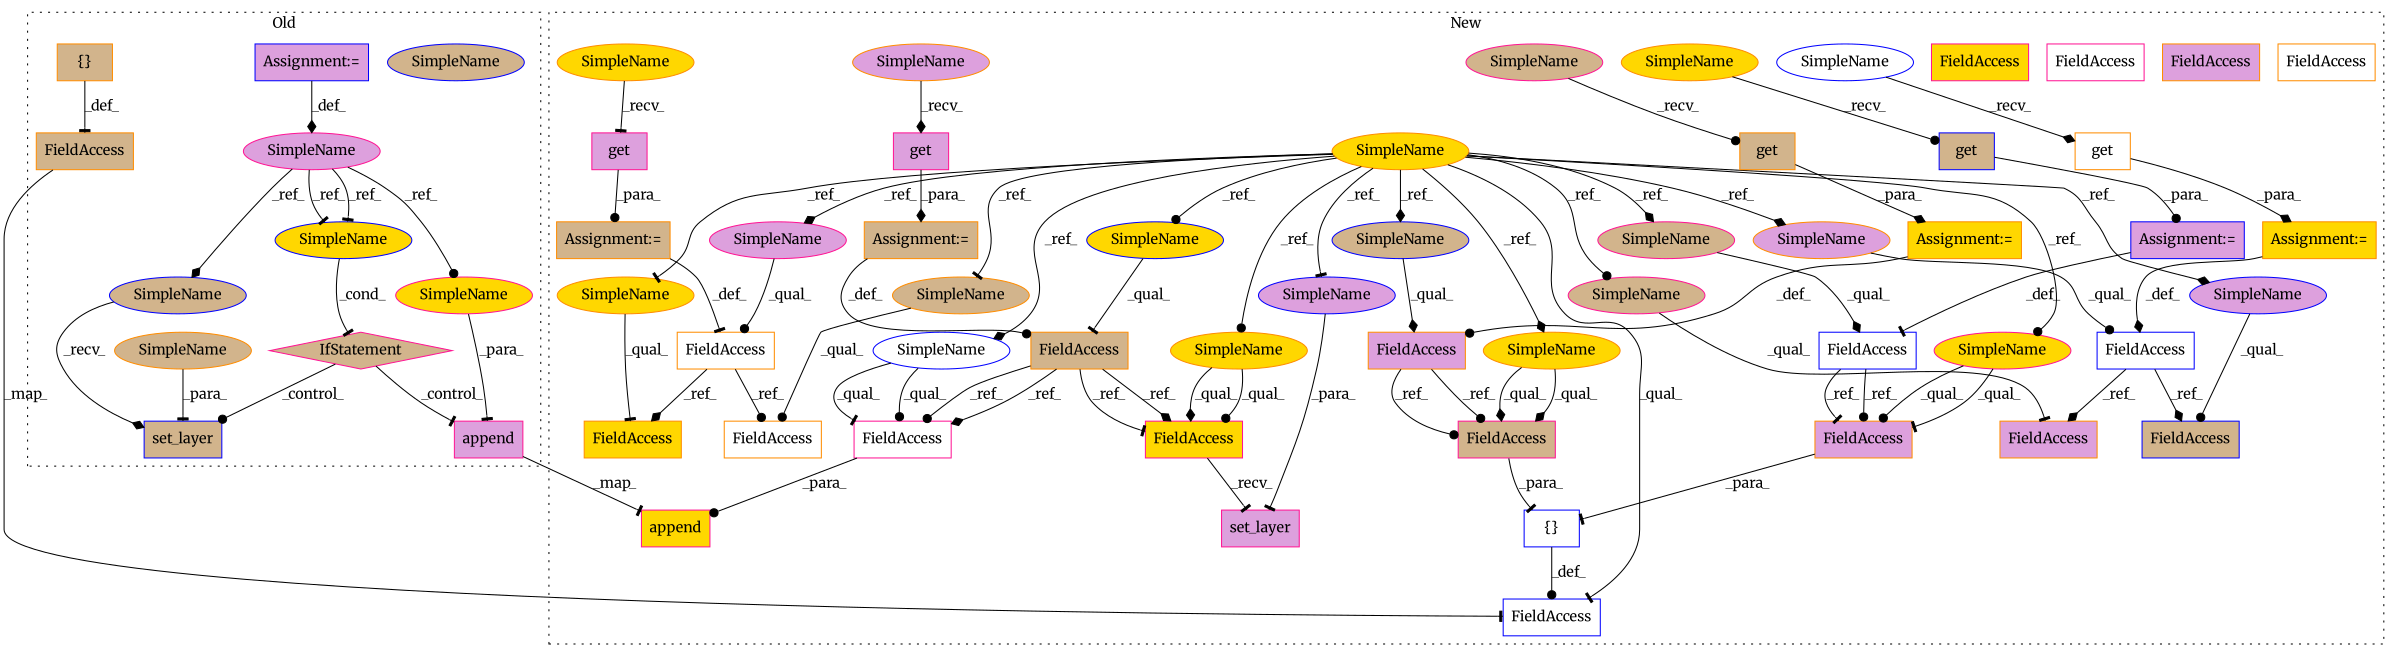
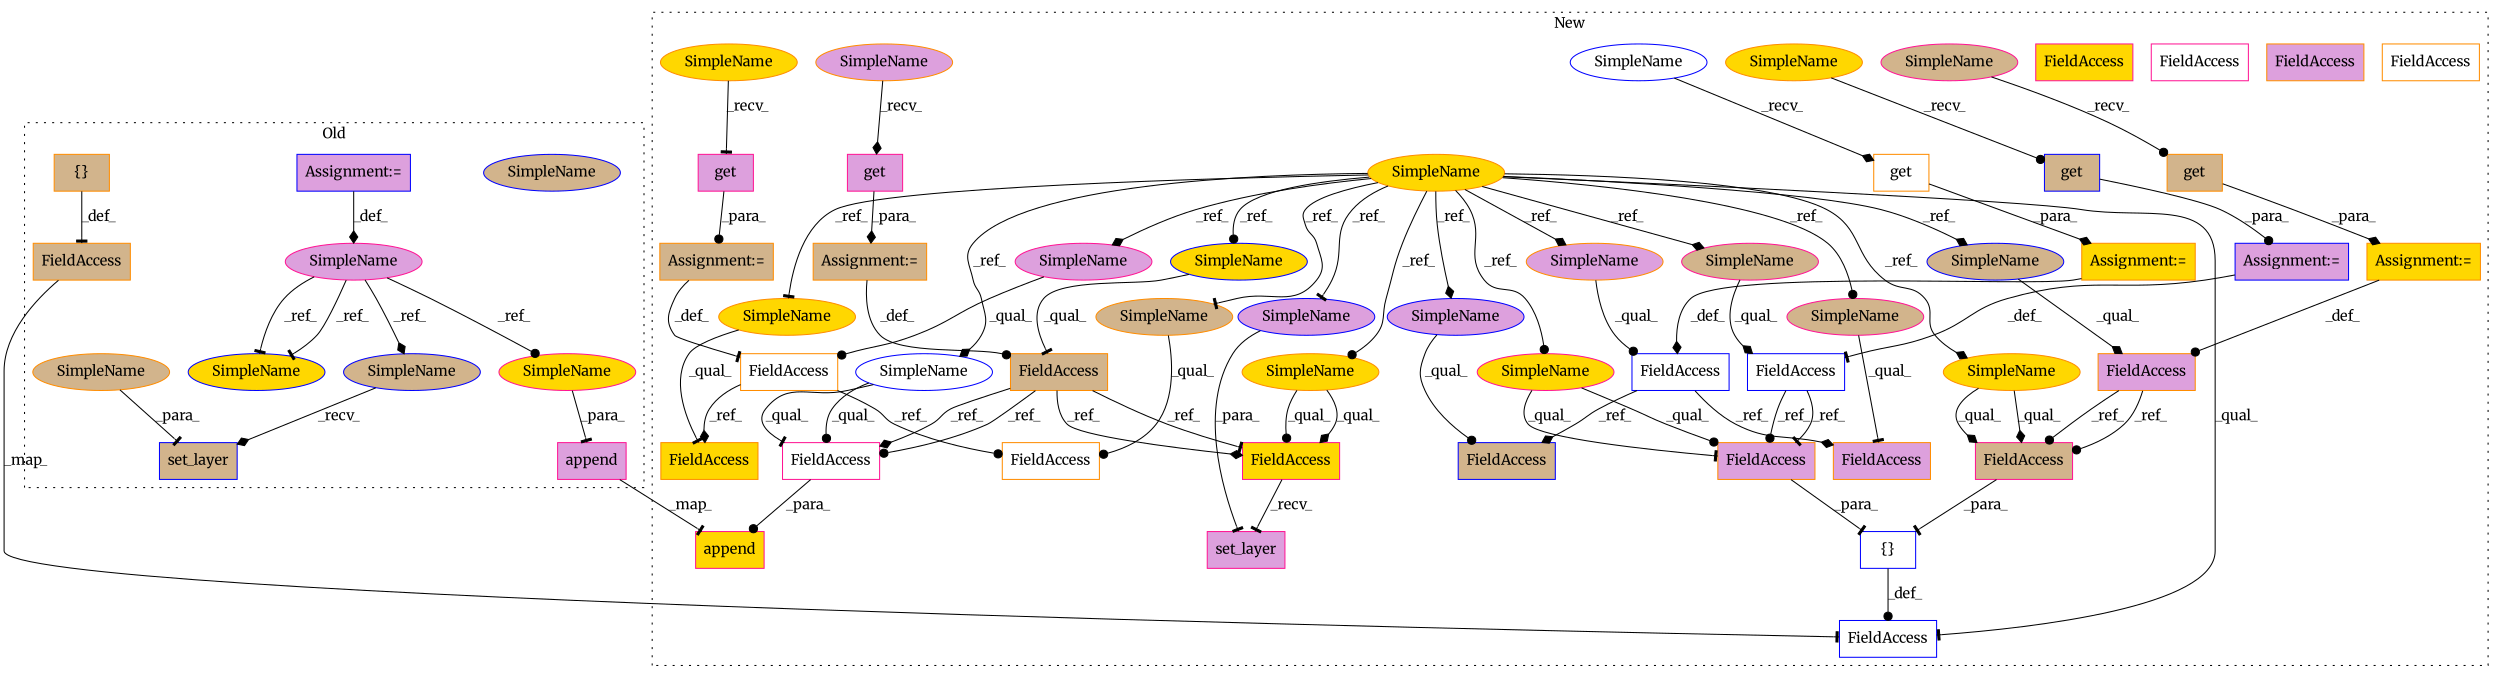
(361, 351) -> none
